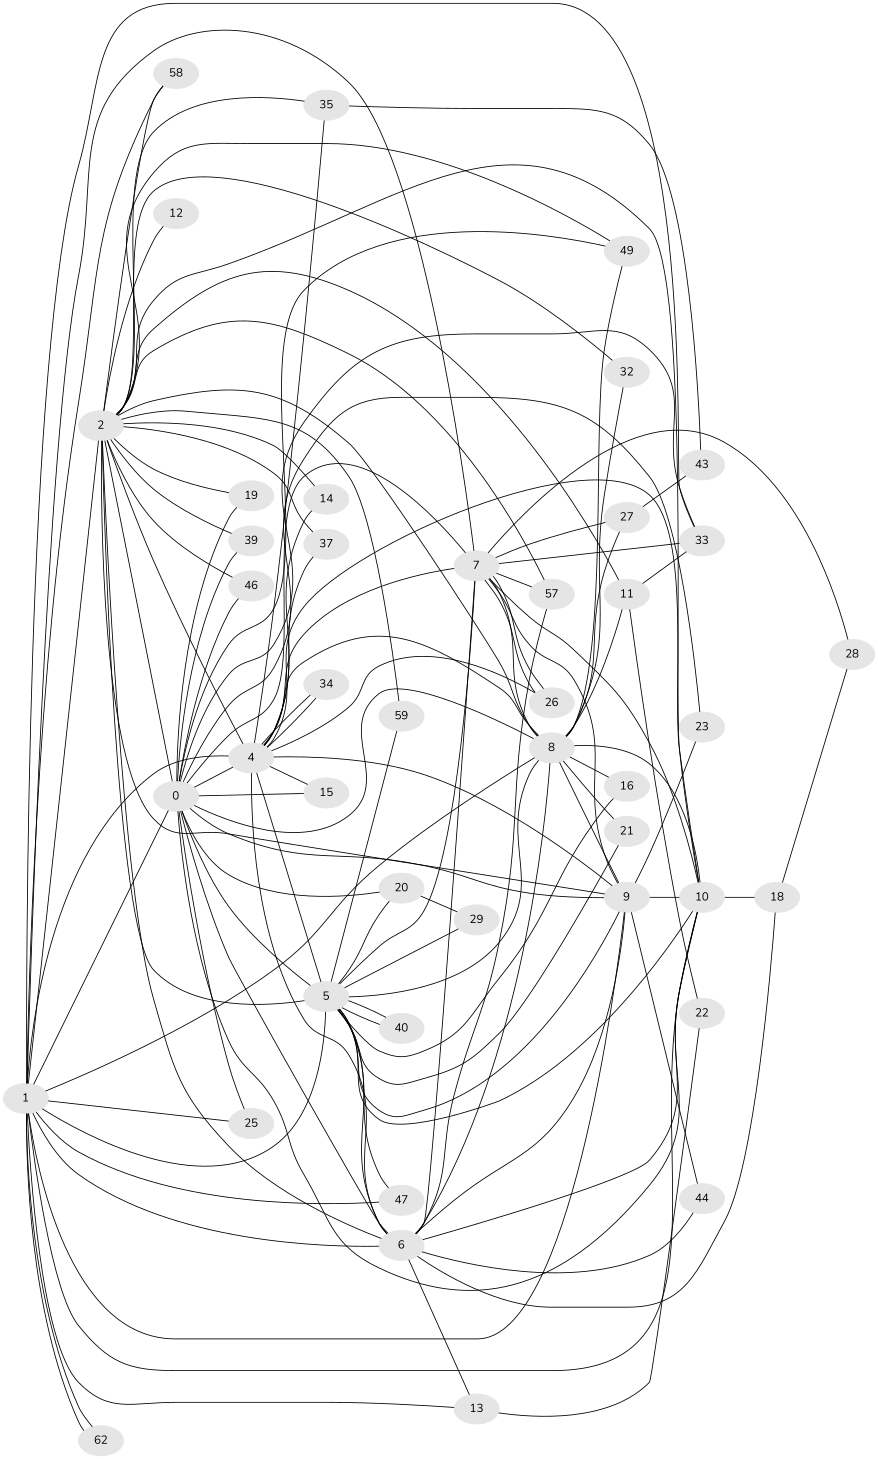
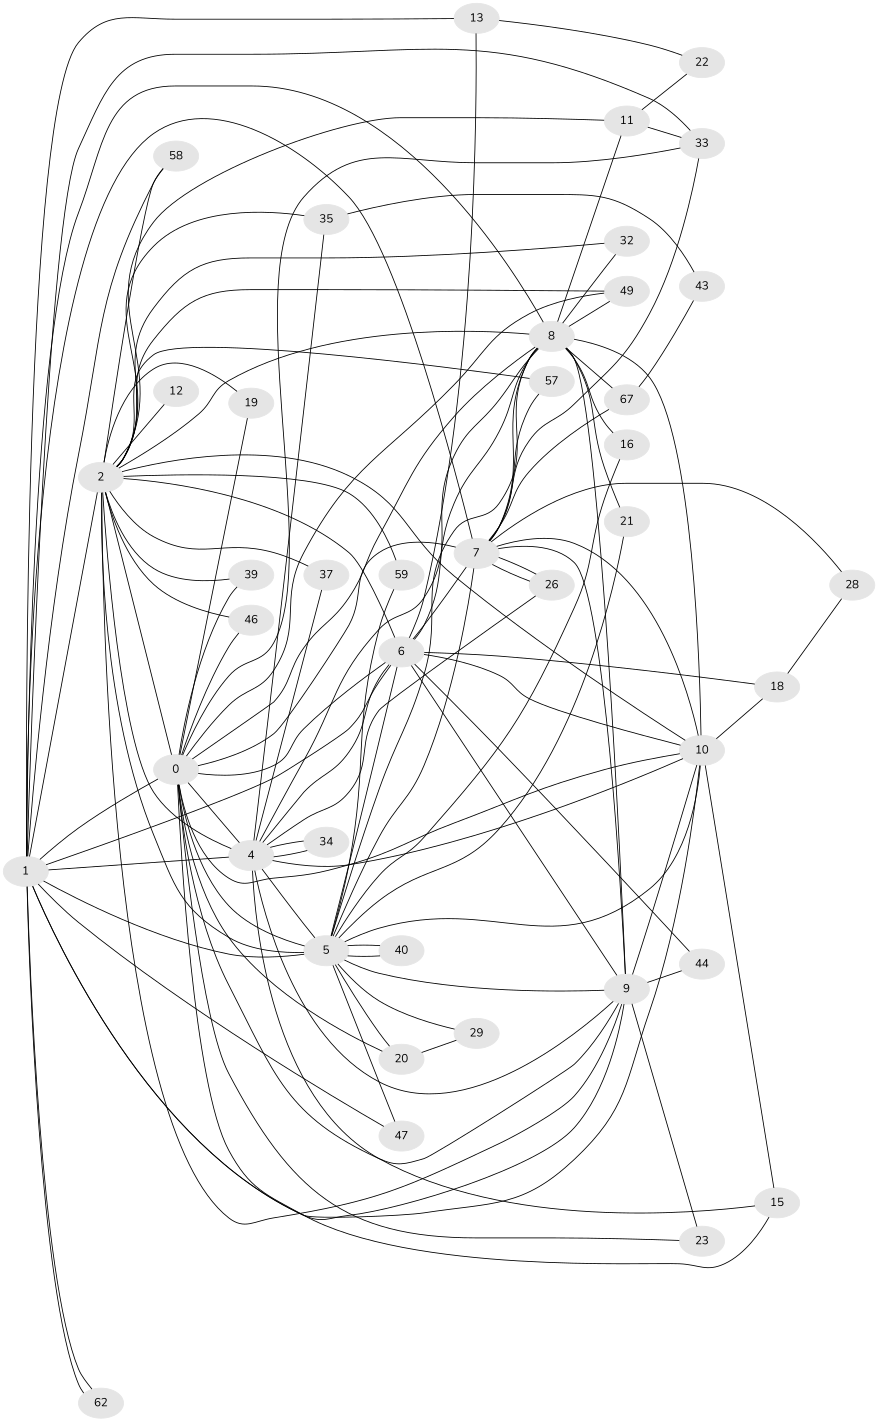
(326, 499) -> none
(627, 518) -> (627, 400)
(321, 619) -> none
(502, 927) -> none
none -> (740, 977)
(251, 1124) -> none
